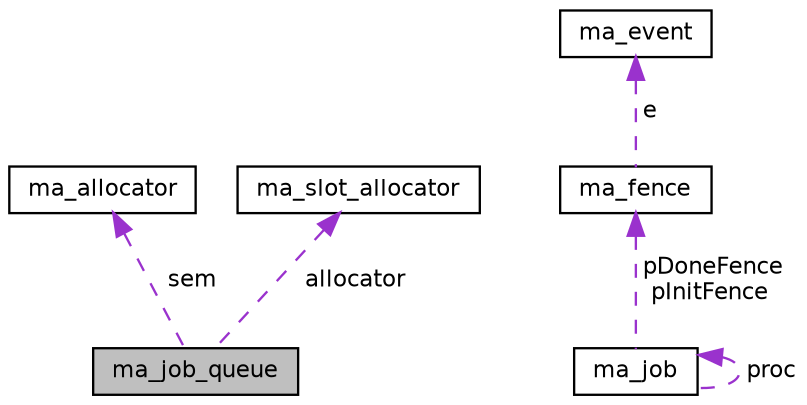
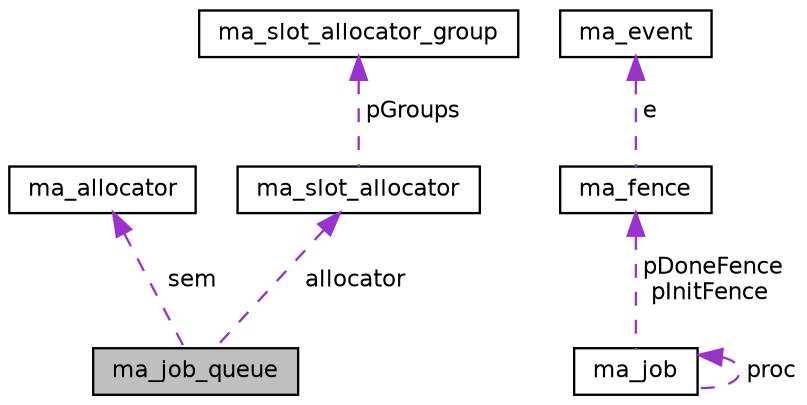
none -> (359, 34)
